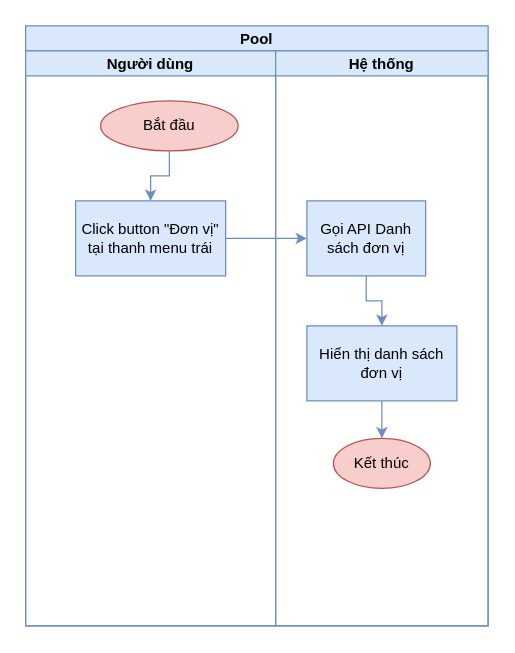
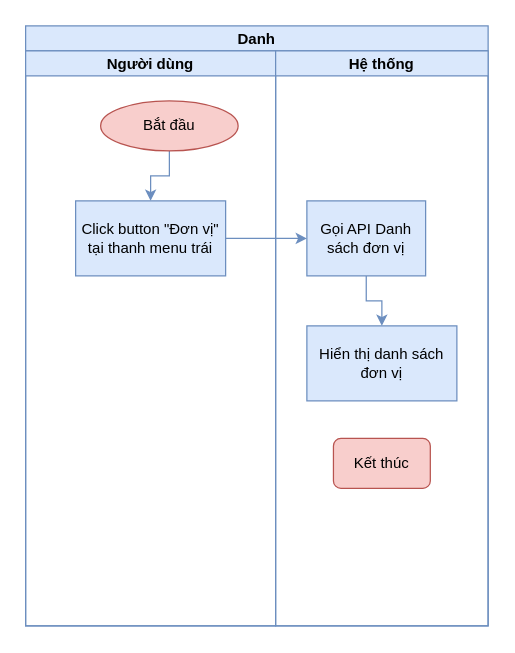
(256, 39) -> (256, 39)
(382, 415) -> none
(382, 463) -> (382, 463)
